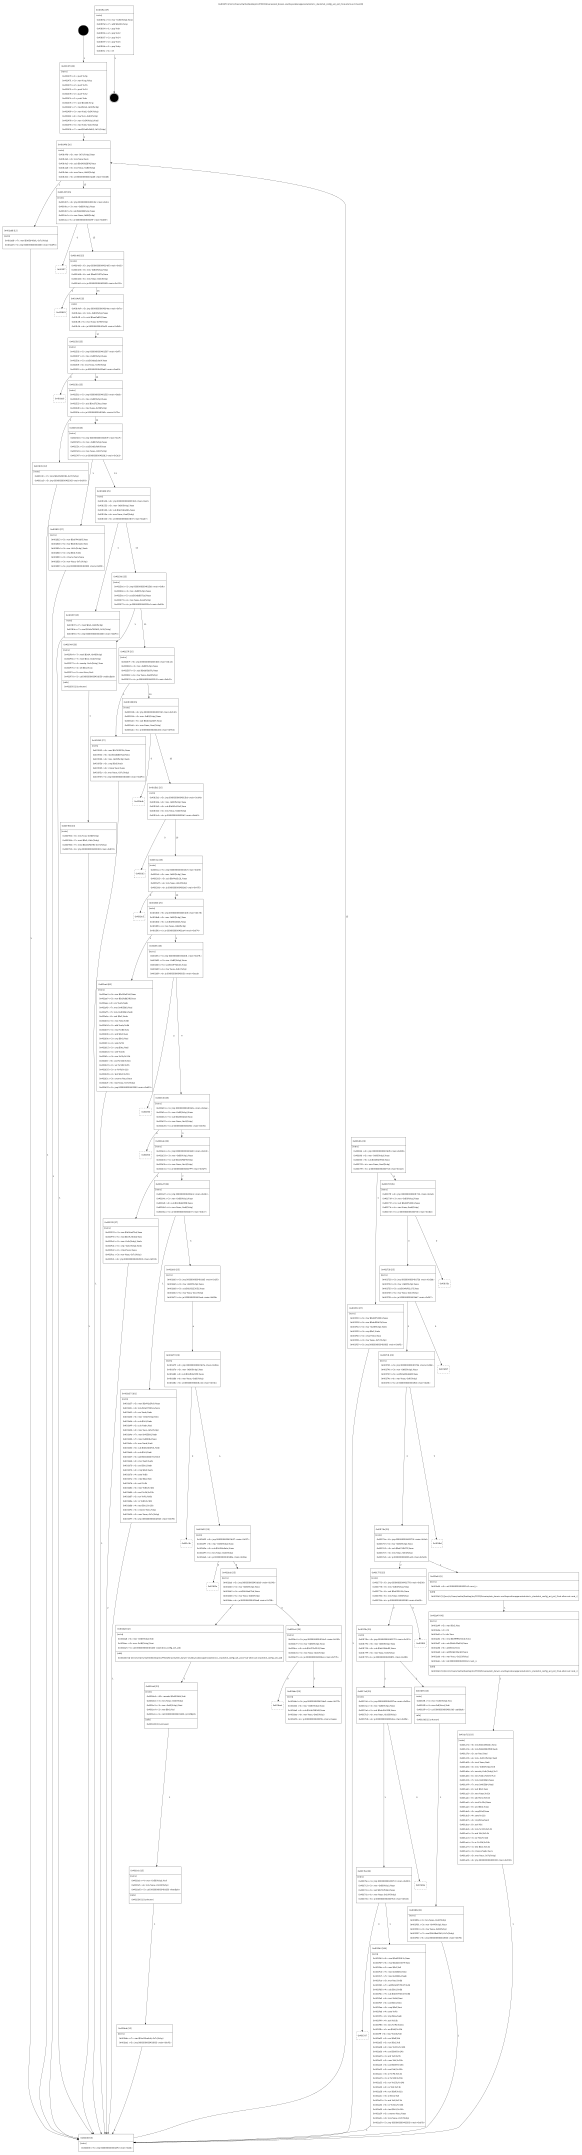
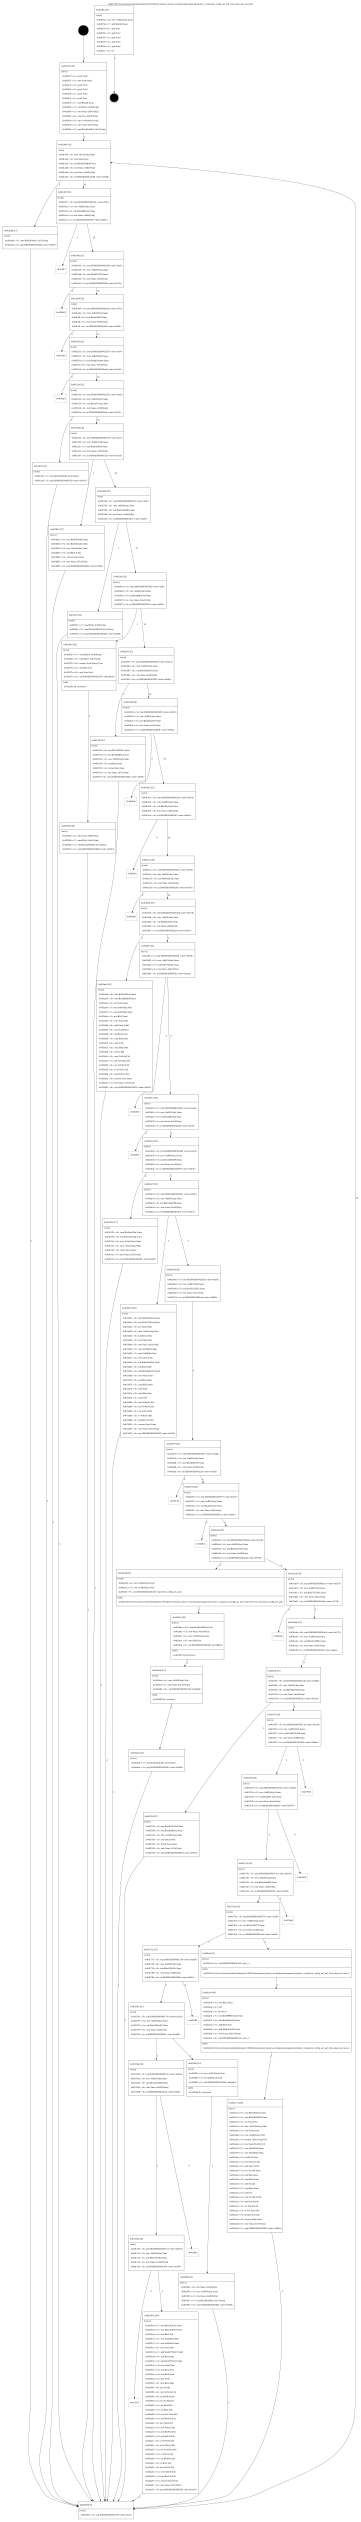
none -> (61, 356)
none -> (304, 1660)
